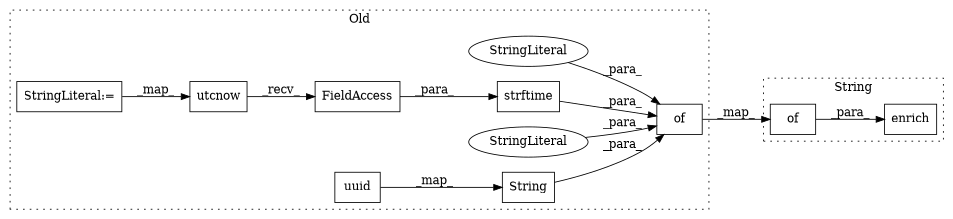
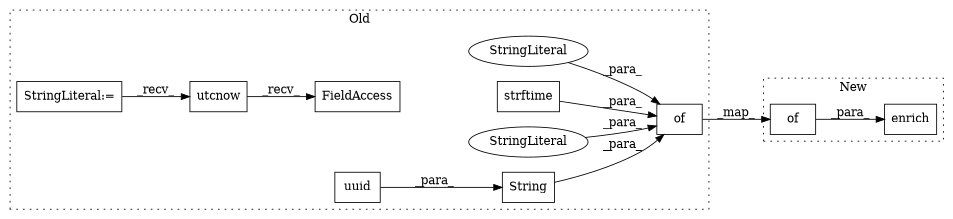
(853, 88) -> (853, 88)
(156, 90) -> (156, 90)
(444, 97) -> none
(434, 181) -> (434, 181)
